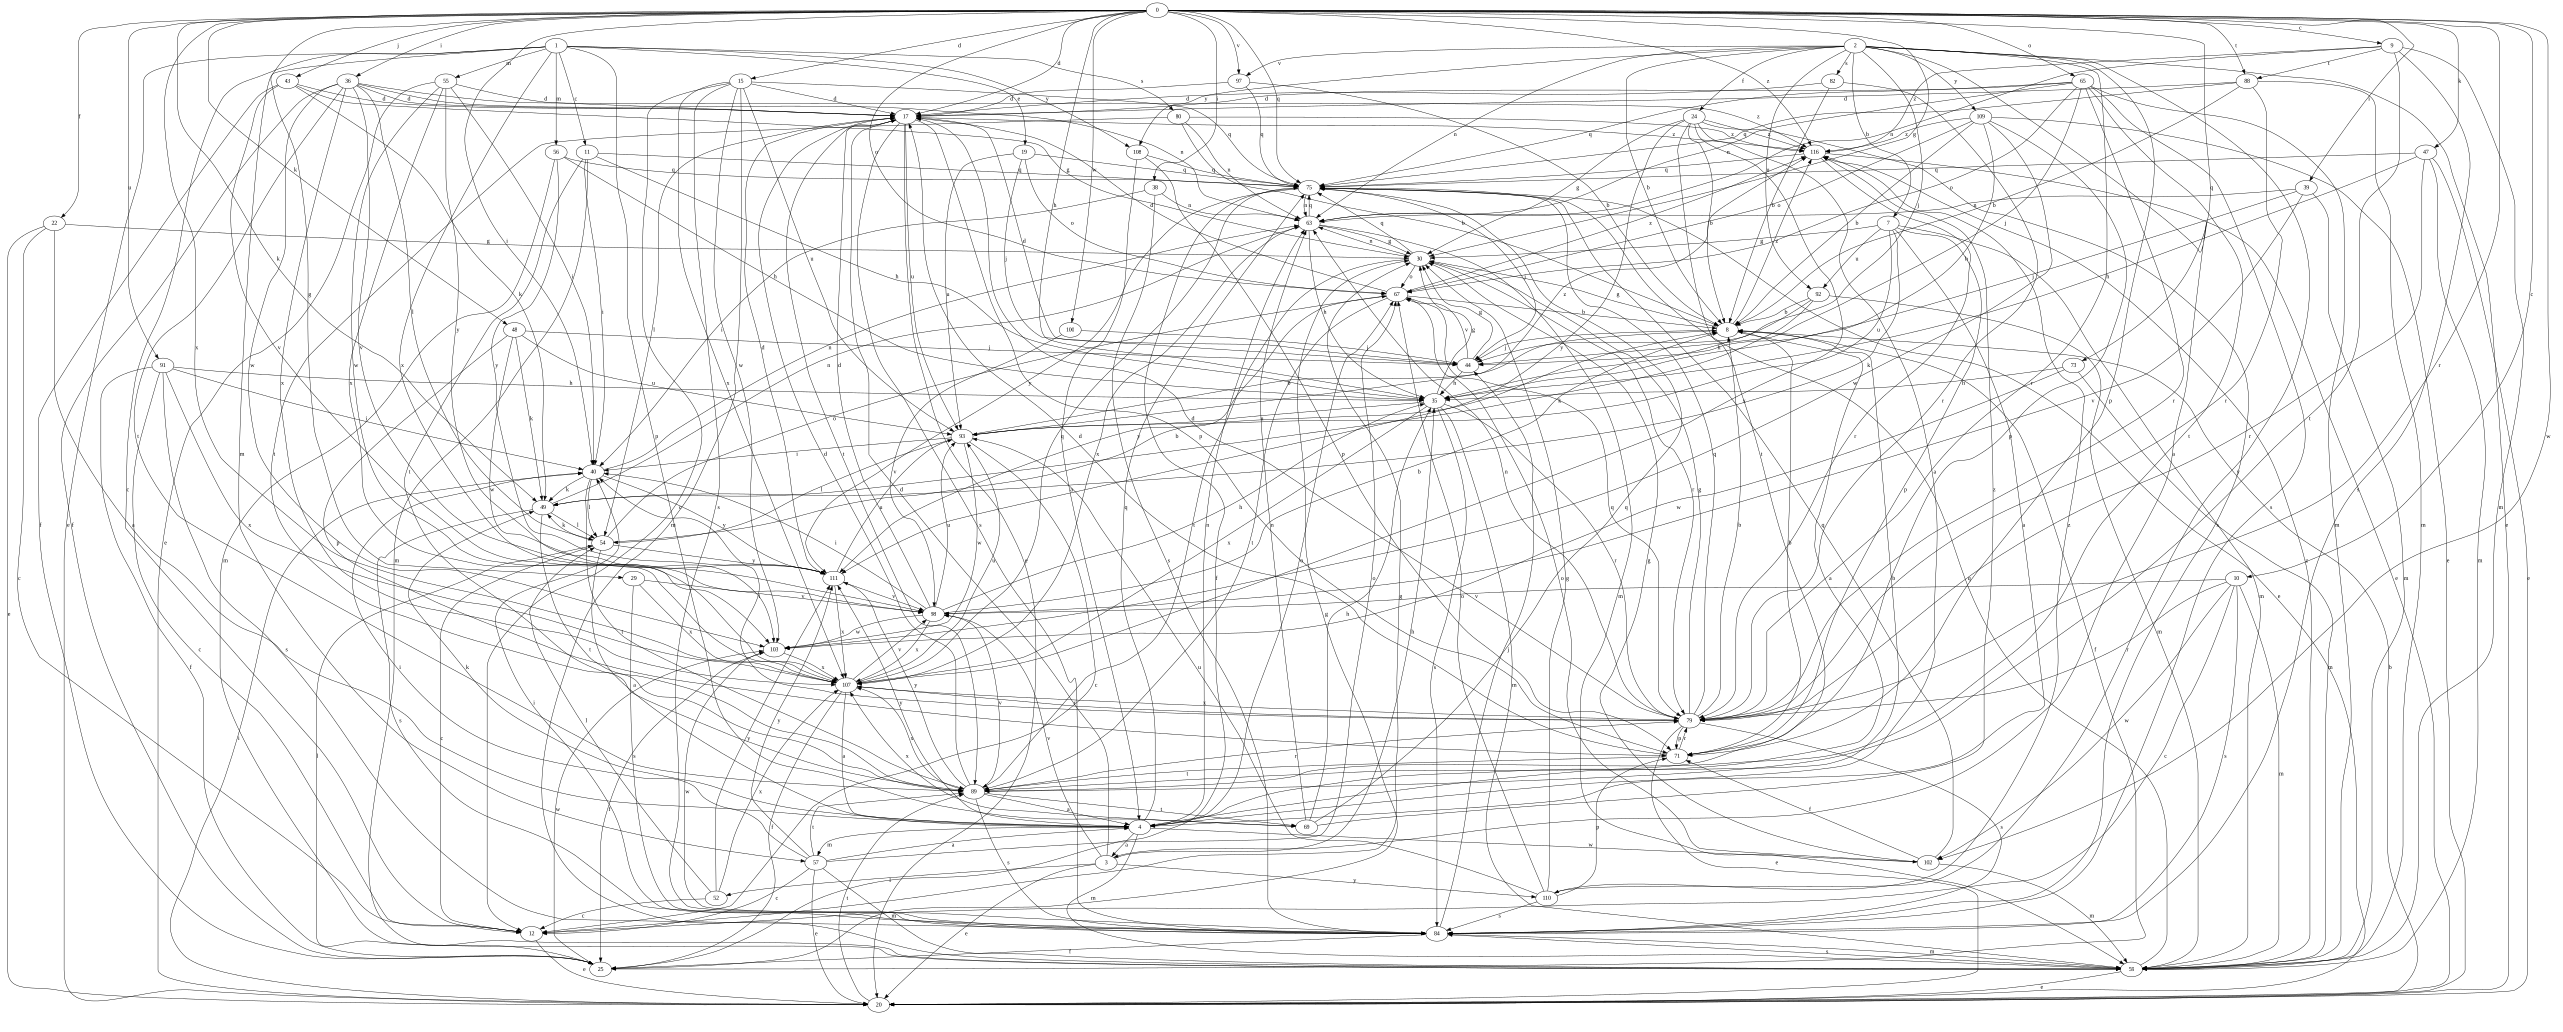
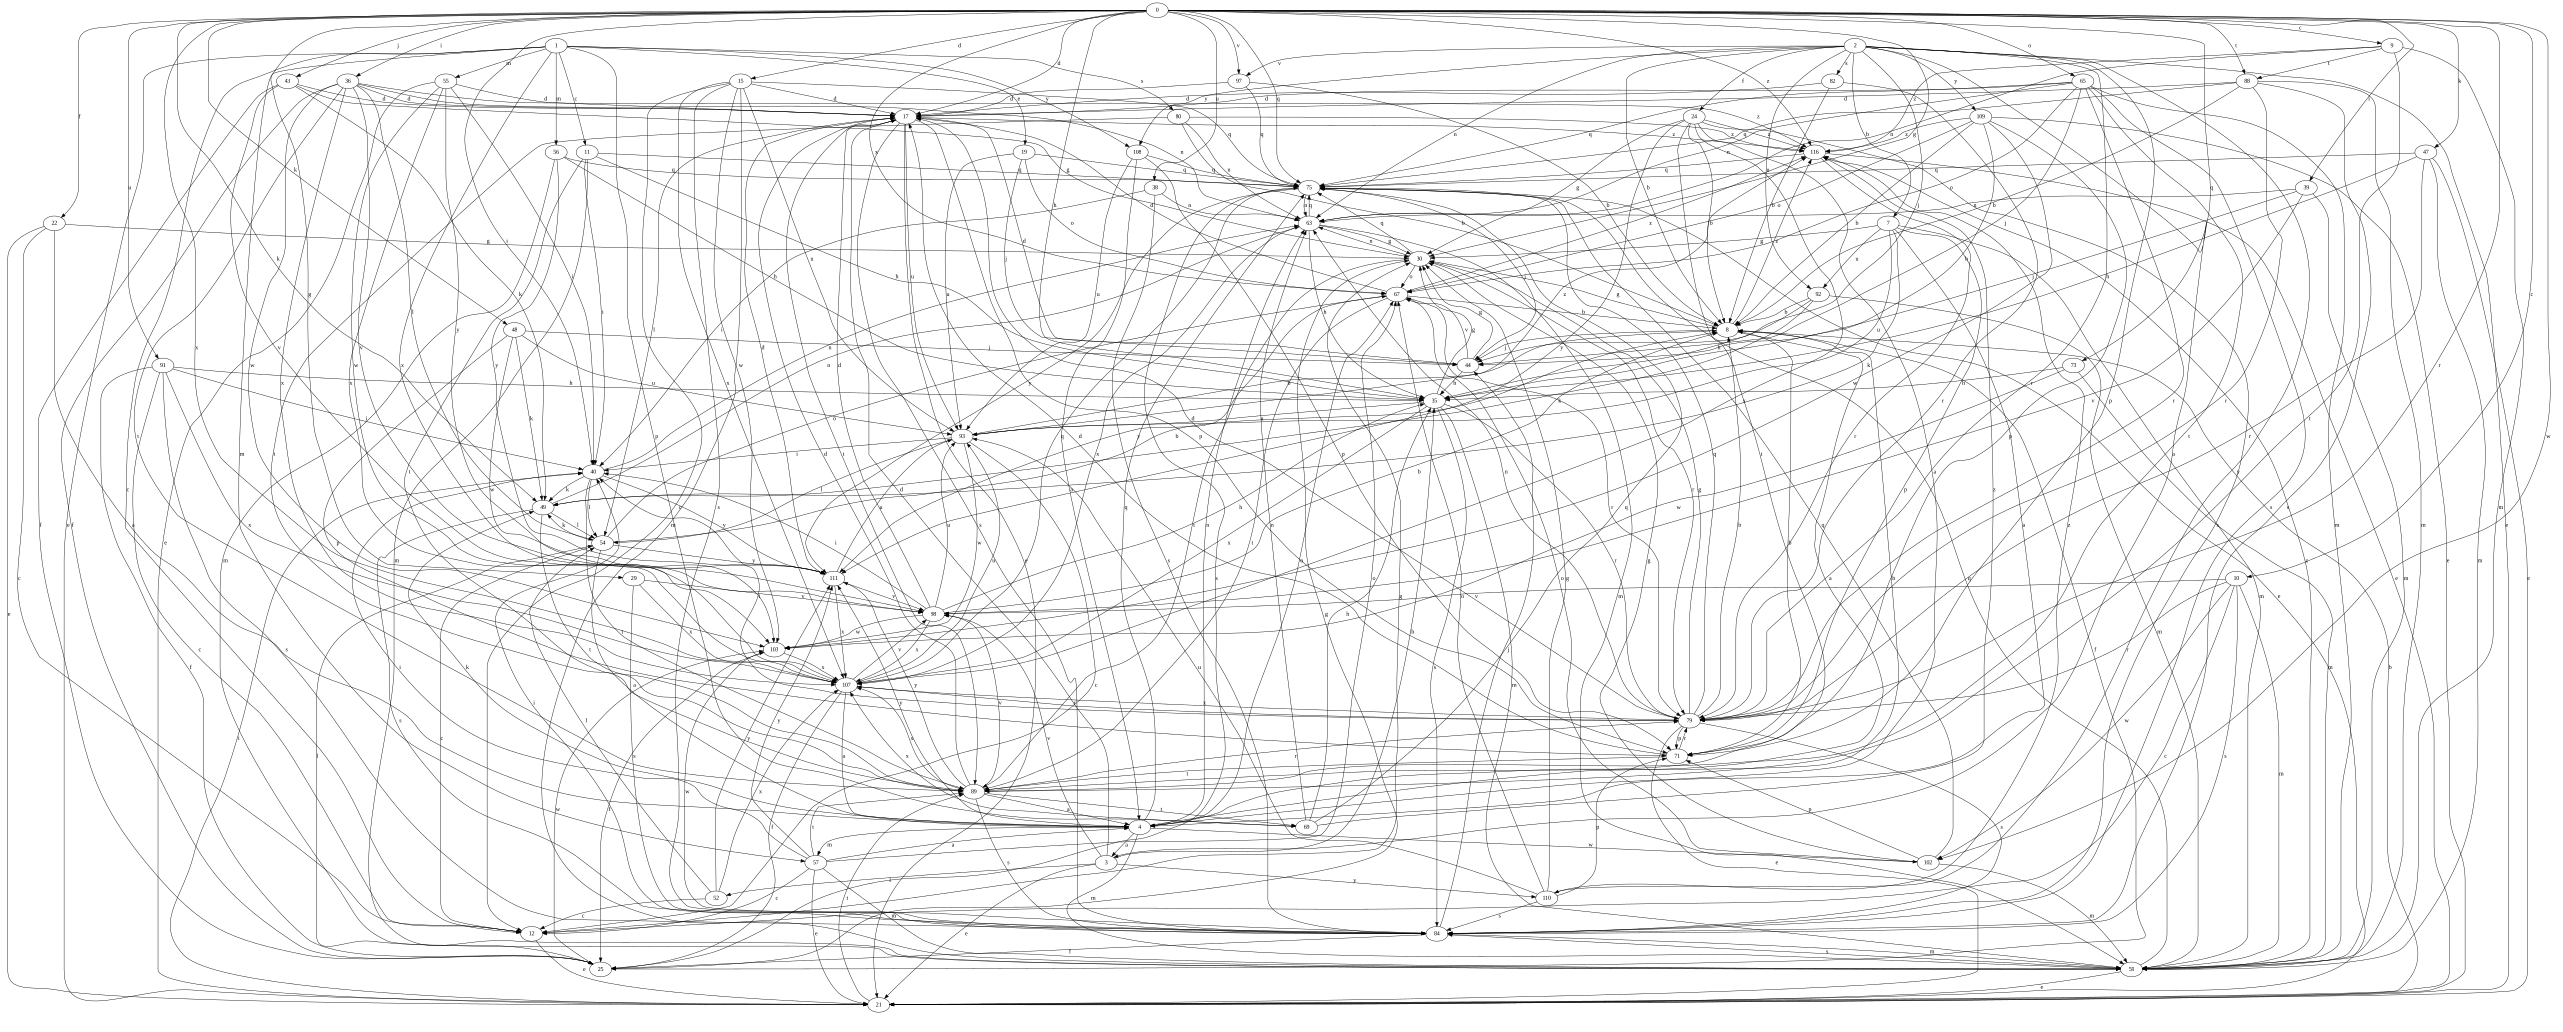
(1217, 99) -> (1217, 99)
(876, 152) -> (876, 152)
none -> (1091, 321)
(1070, 330) -> none
(1612, 508) -> (1612, 508)
(1217, 579) -> (1217, 579)
(2236, 807) -> (2172, 772)
(1810, 810) -> (1810, 810)
(879, 1005) -> (879, 1005)
